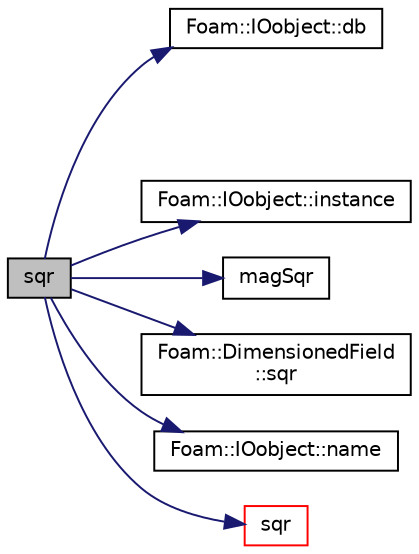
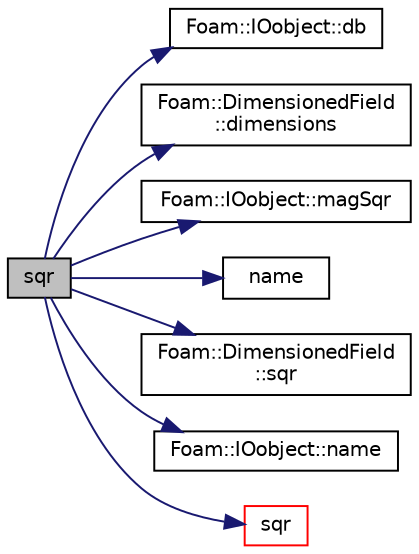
none -> (276, 115)
(276, 201) -> (276, 201)
(276, 278) -> (276, 278)
